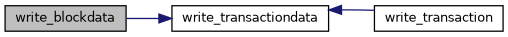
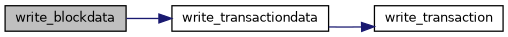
(358, 10) -> (345, 27)
